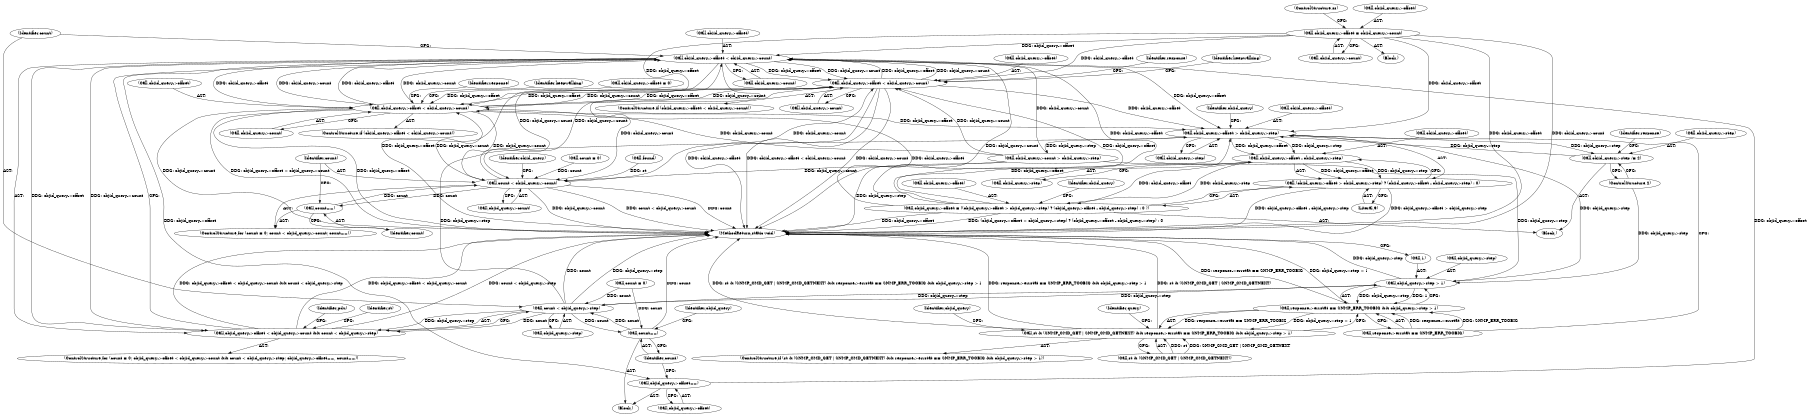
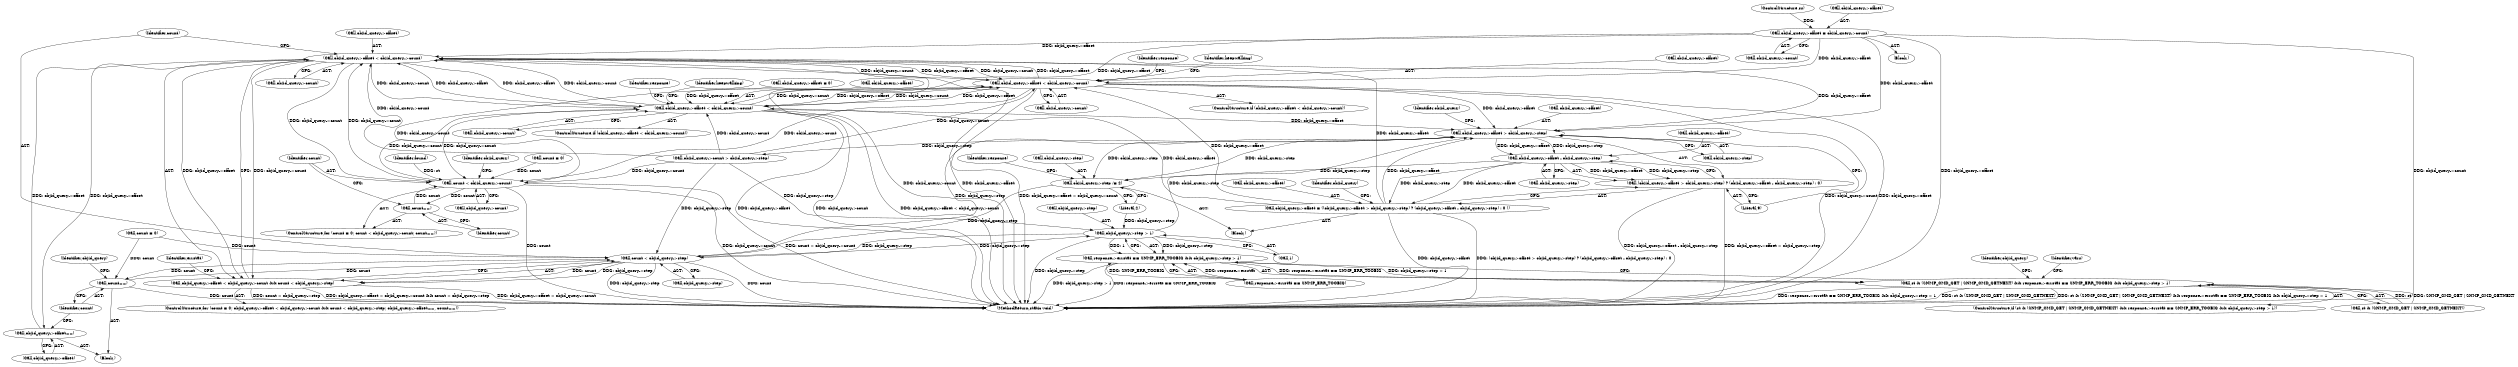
(1343, 21) -> (1810, 21)
(1689, 144) -> (1767, 146)
(644, 158) -> (411, 158)
(871, 170) -> (681, 203)
none -> (1305, 170)
(1630, 183) -> (1130, 208)
none -> (880, 232)
(1096, 237) -> (1215, 244)
(332, 308) -> (184, 258)
(380, 308) -> none
(1124, 308) -> (2067, 258)
